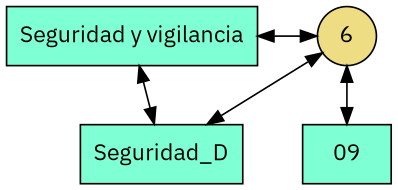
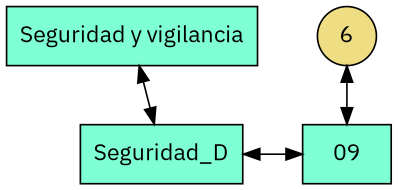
(287, 36) -> none
(265, 89) -> (273, 154)
